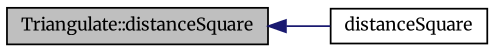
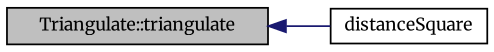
(137, 26) -> (137, 26)
